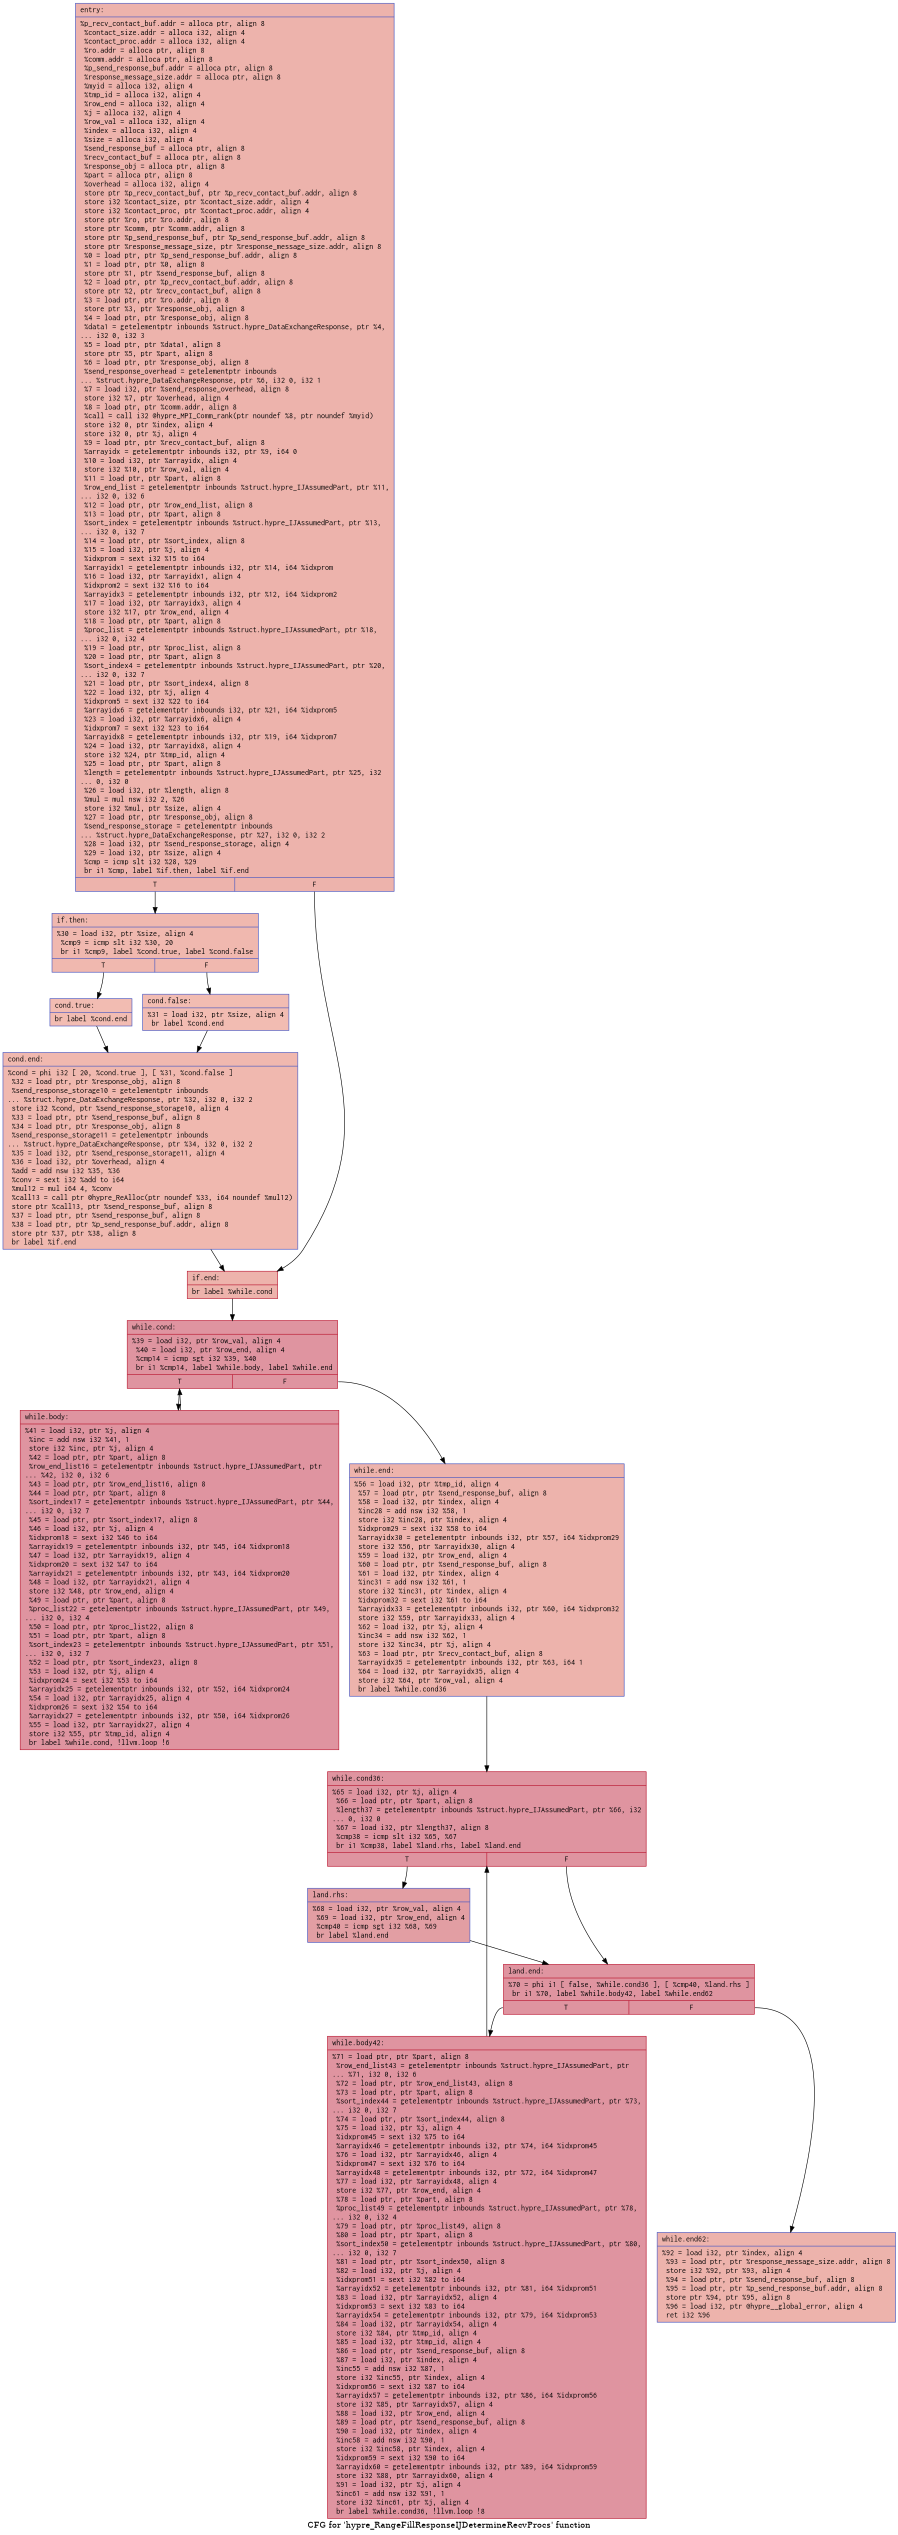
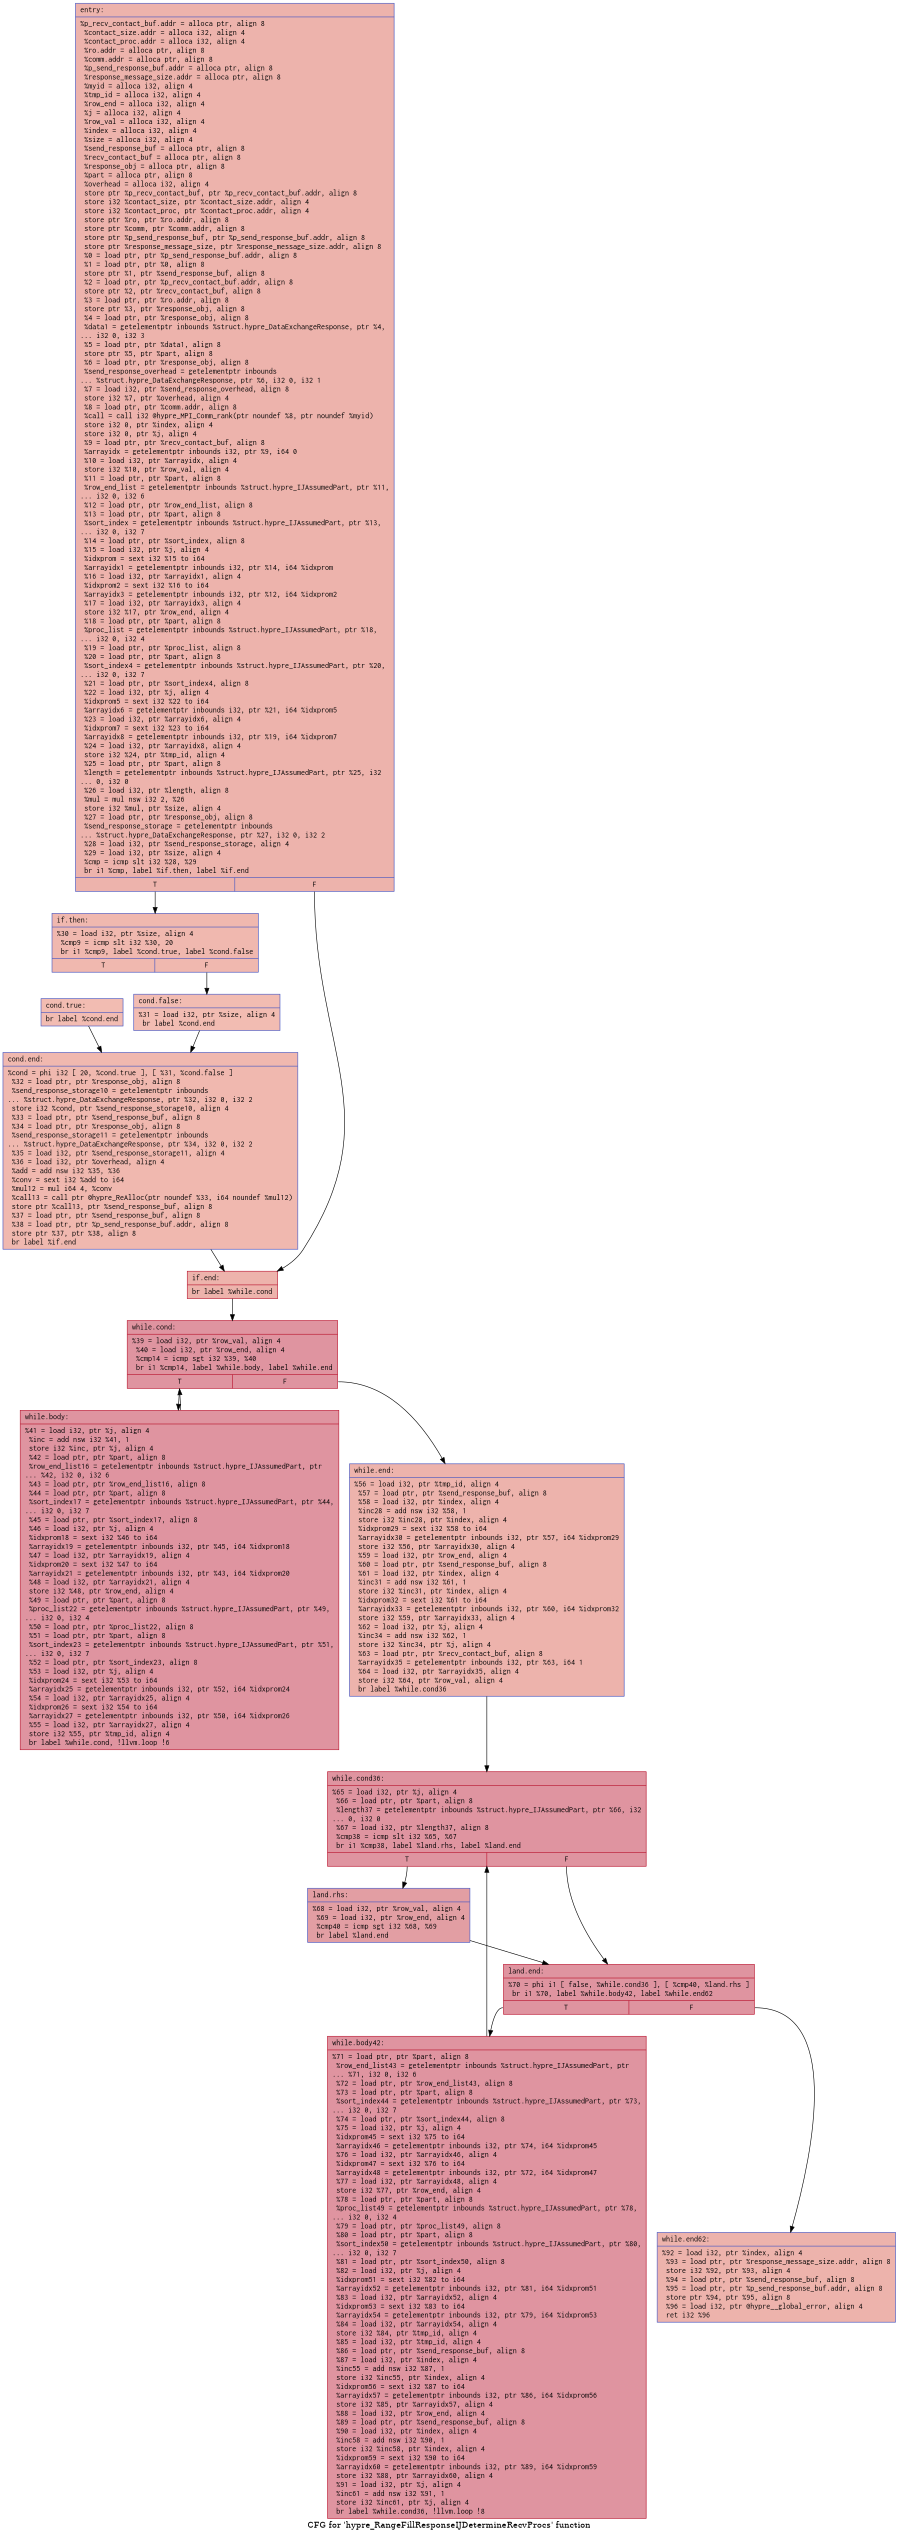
(102, 983) -> none
